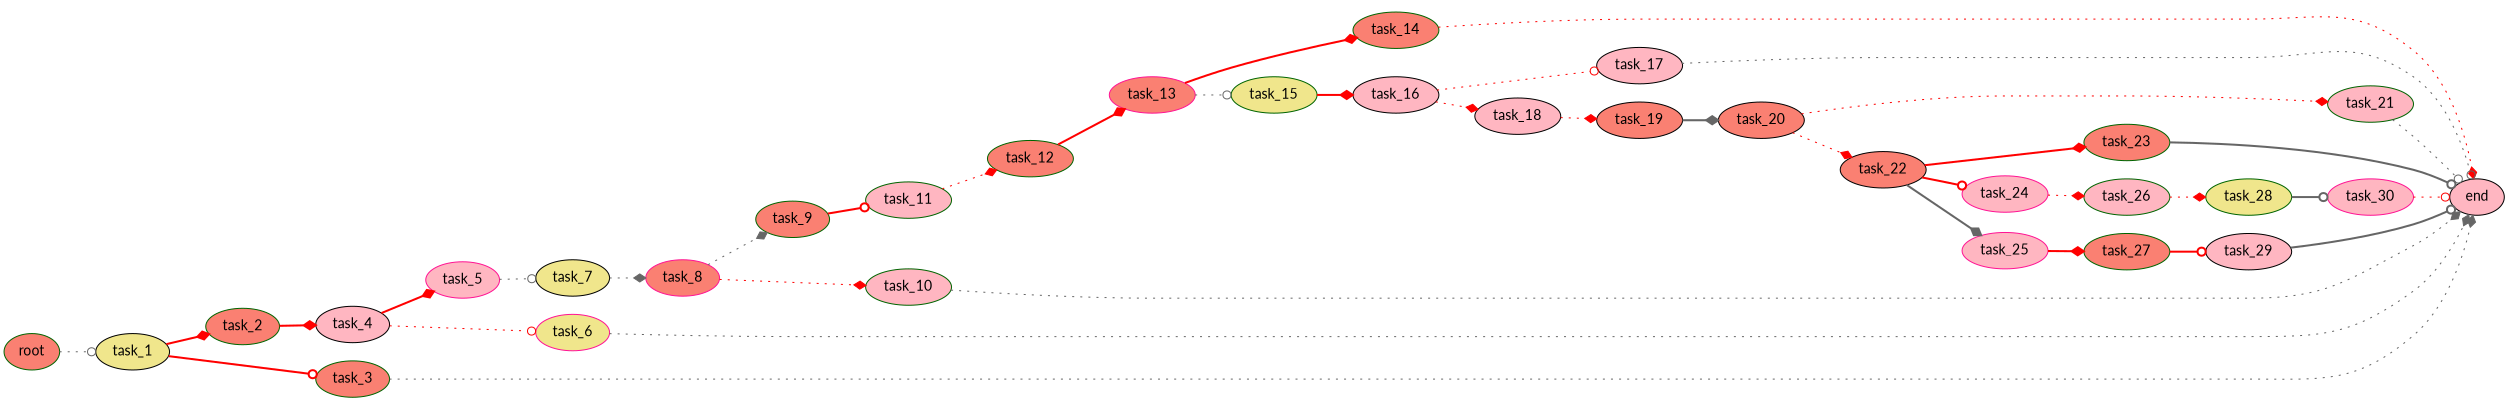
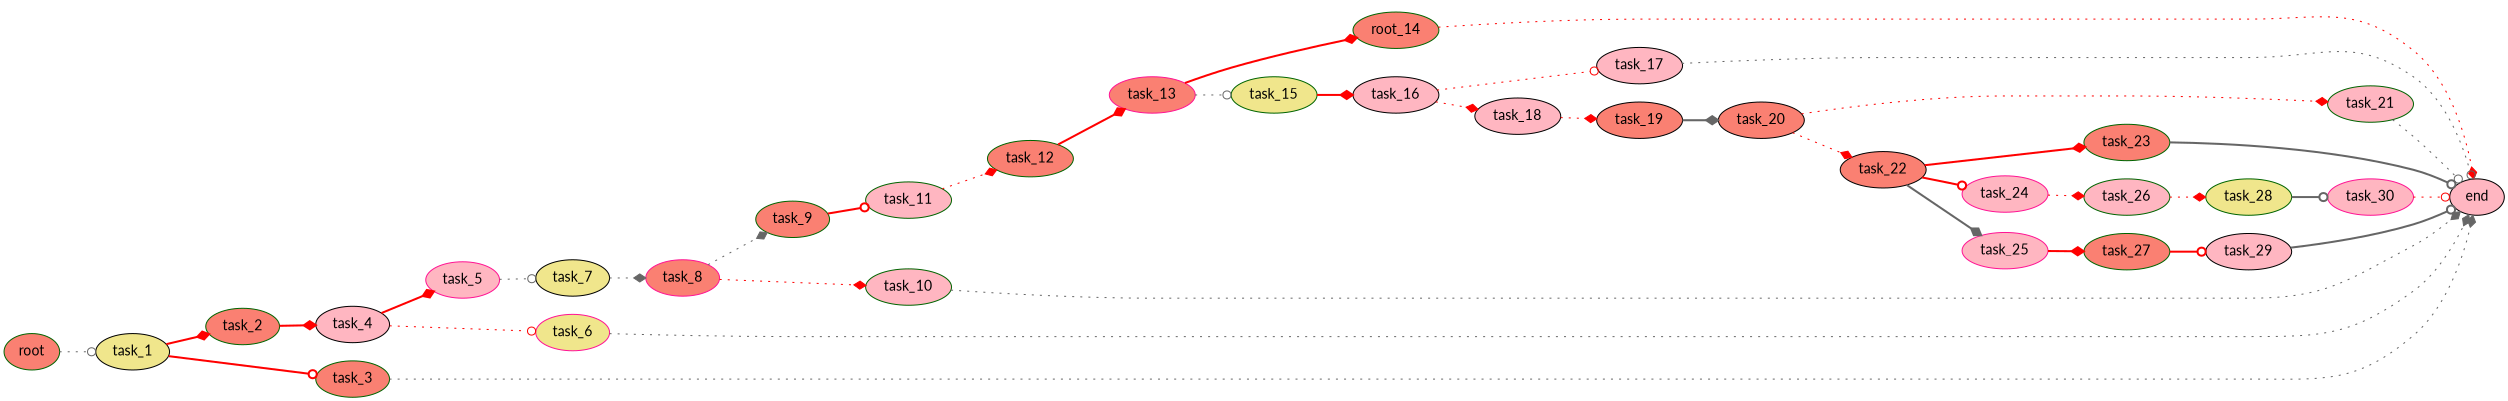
(1396, 30) -> (1396, 30)
